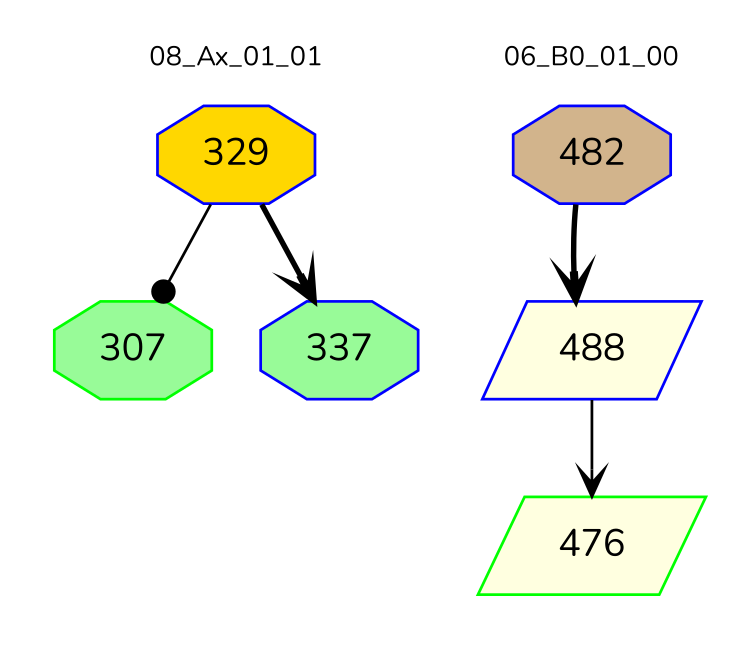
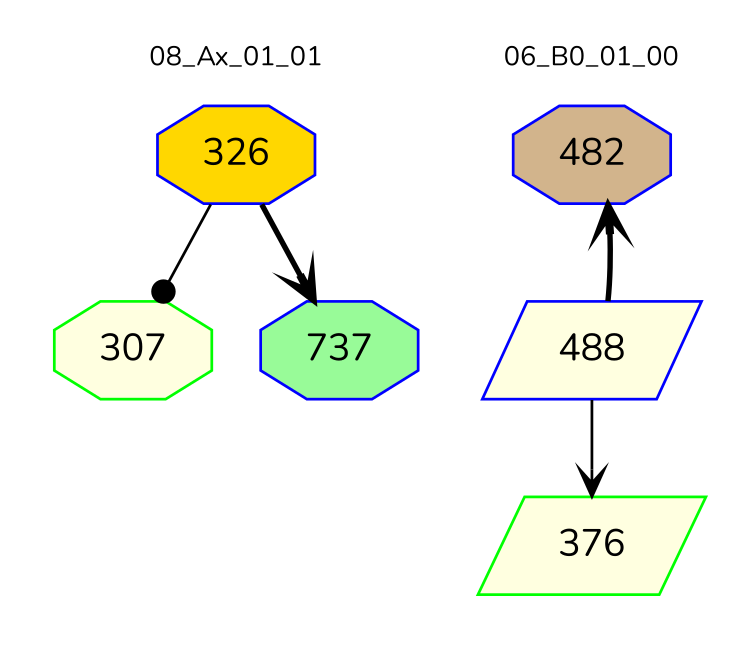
(236, 155) -> (236, 155)
(574, 239) -> (610, 266)
(133, 350) -> (133, 350)
(339, 350) -> (339, 350)
(592, 546) -> (592, 546)
